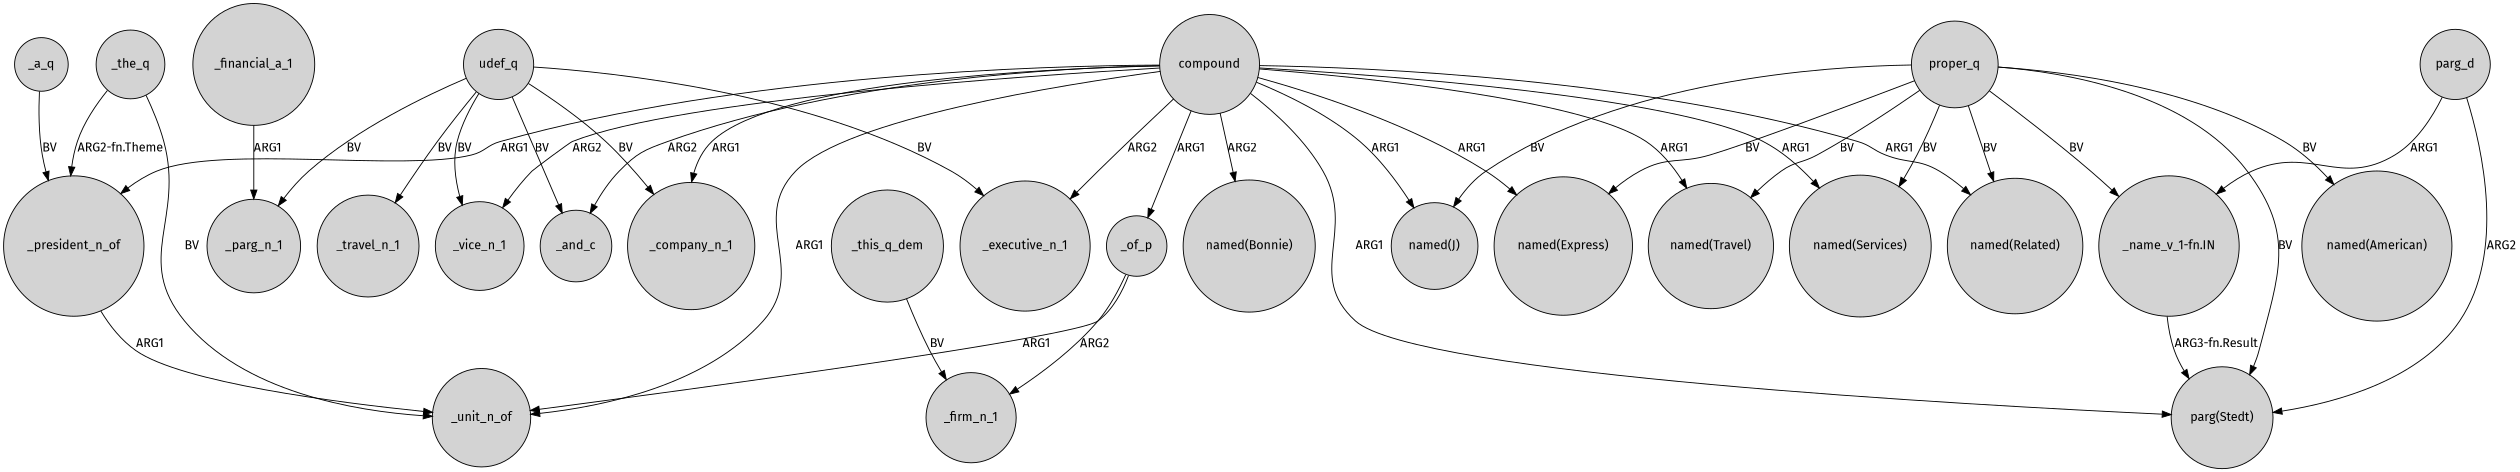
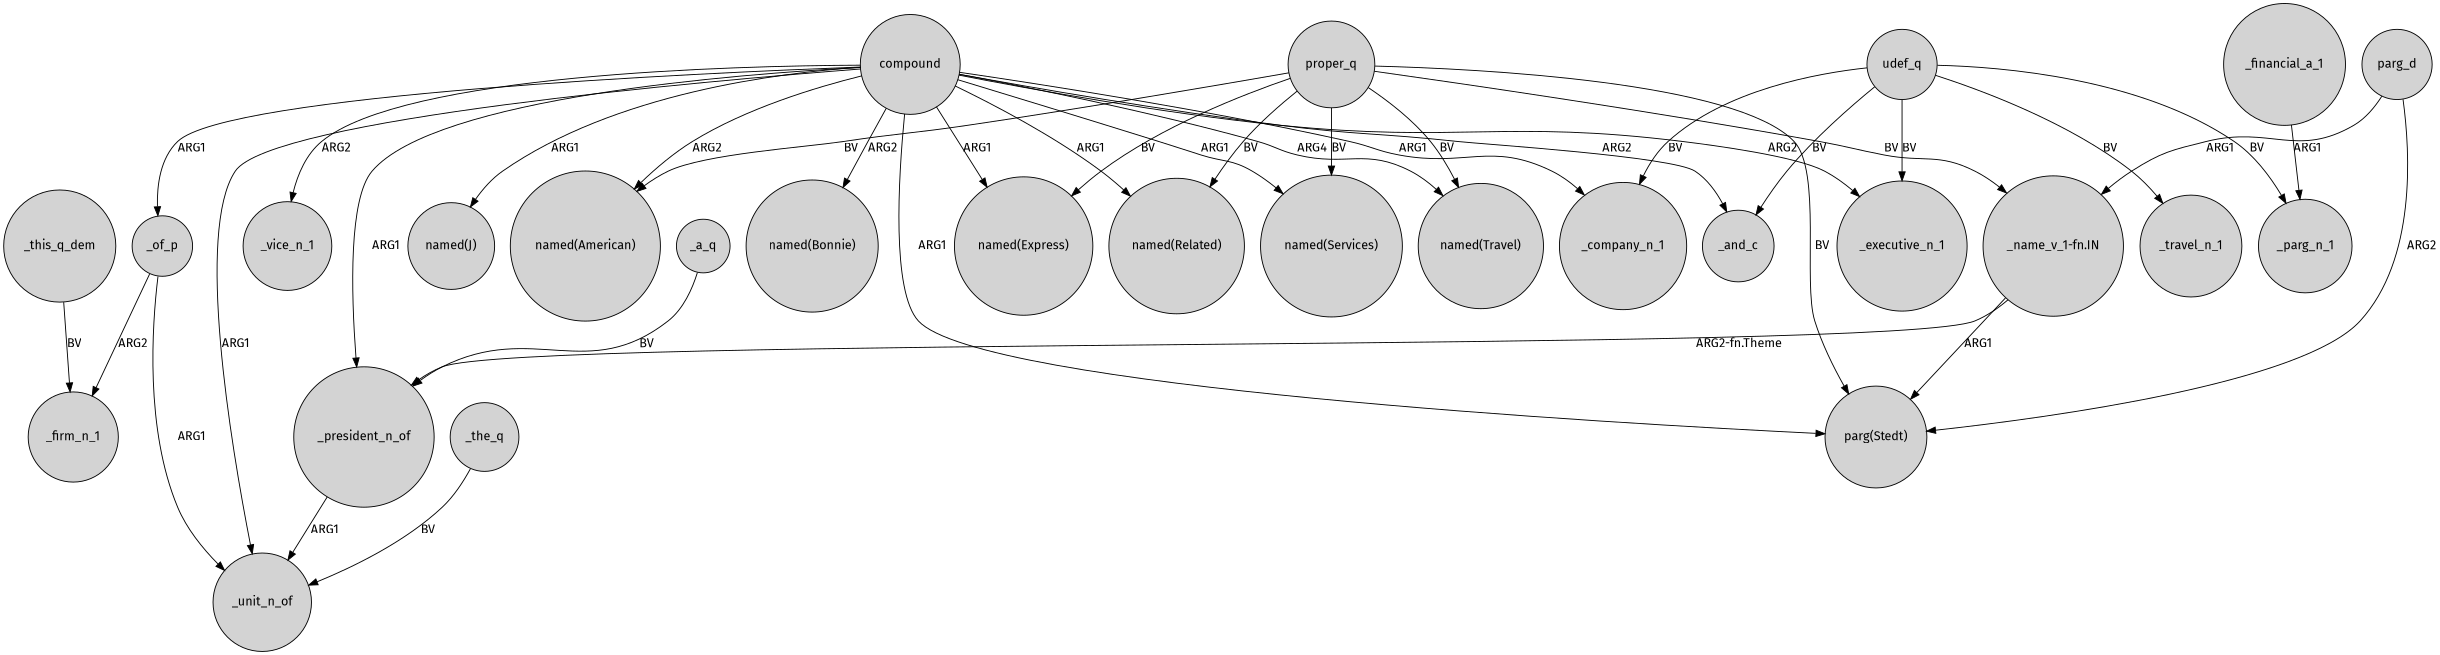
(1672, 94) -> none
none -> (744, 115)
(84, 126) -> (1215, 344)
(457, 143) -> none
(1674, 148) -> (1313, 148)
(2217, 344) -> (1978, 344)
